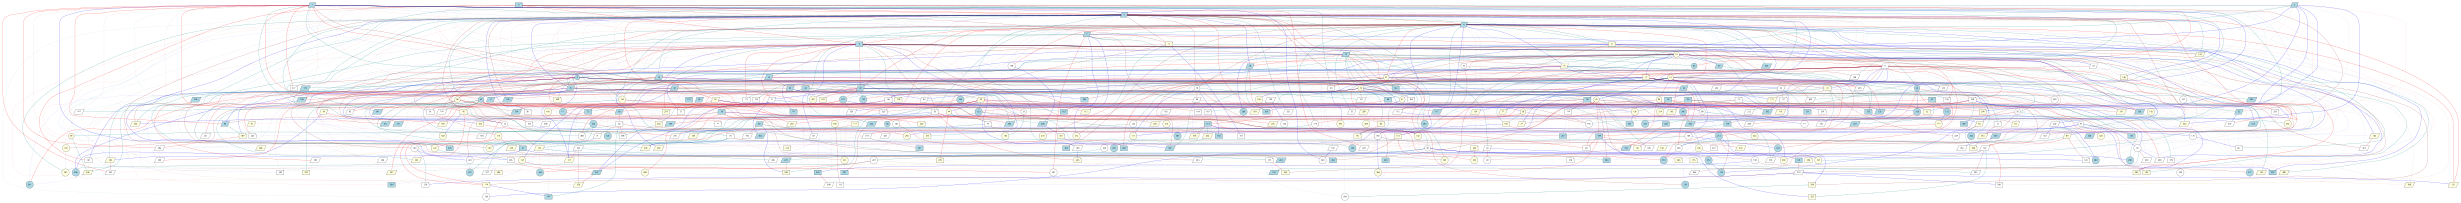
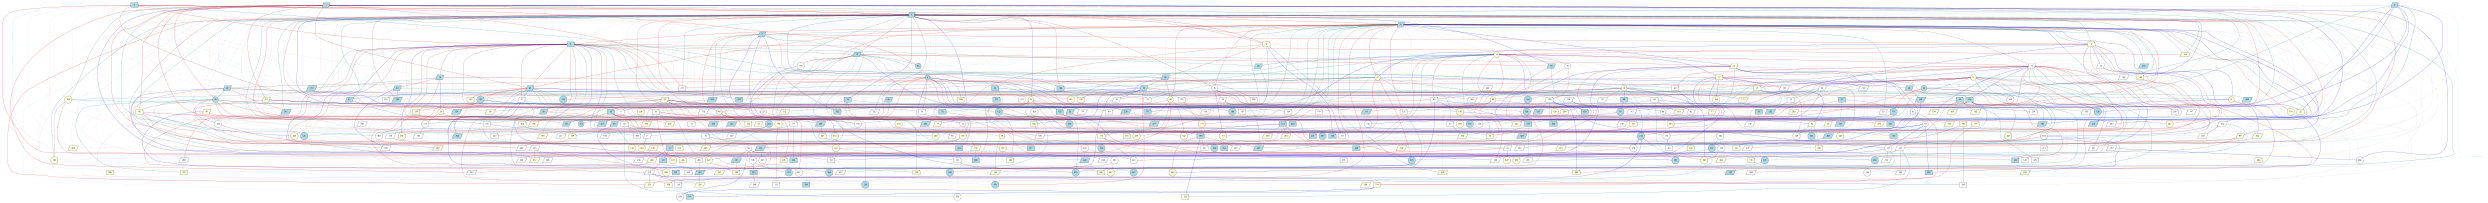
none -> (1034, 112)
(1805, 124) -> none
